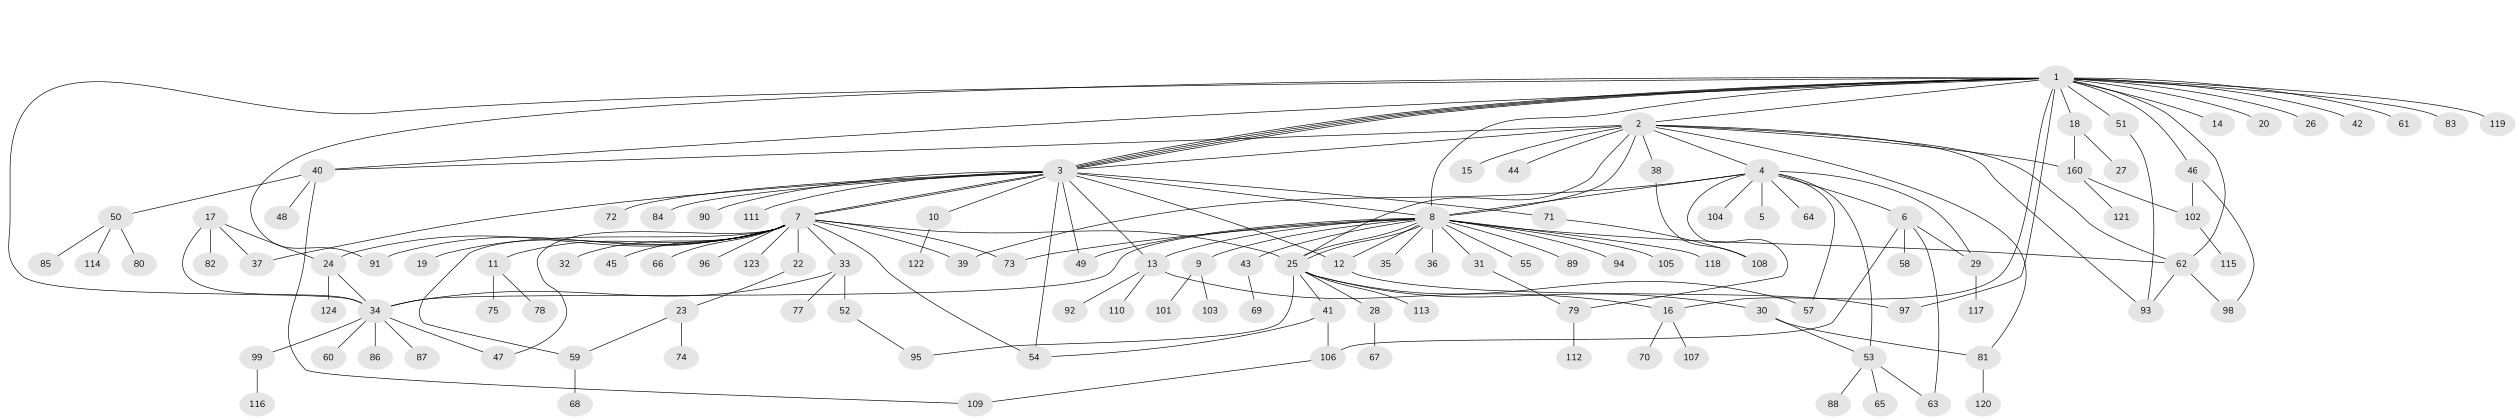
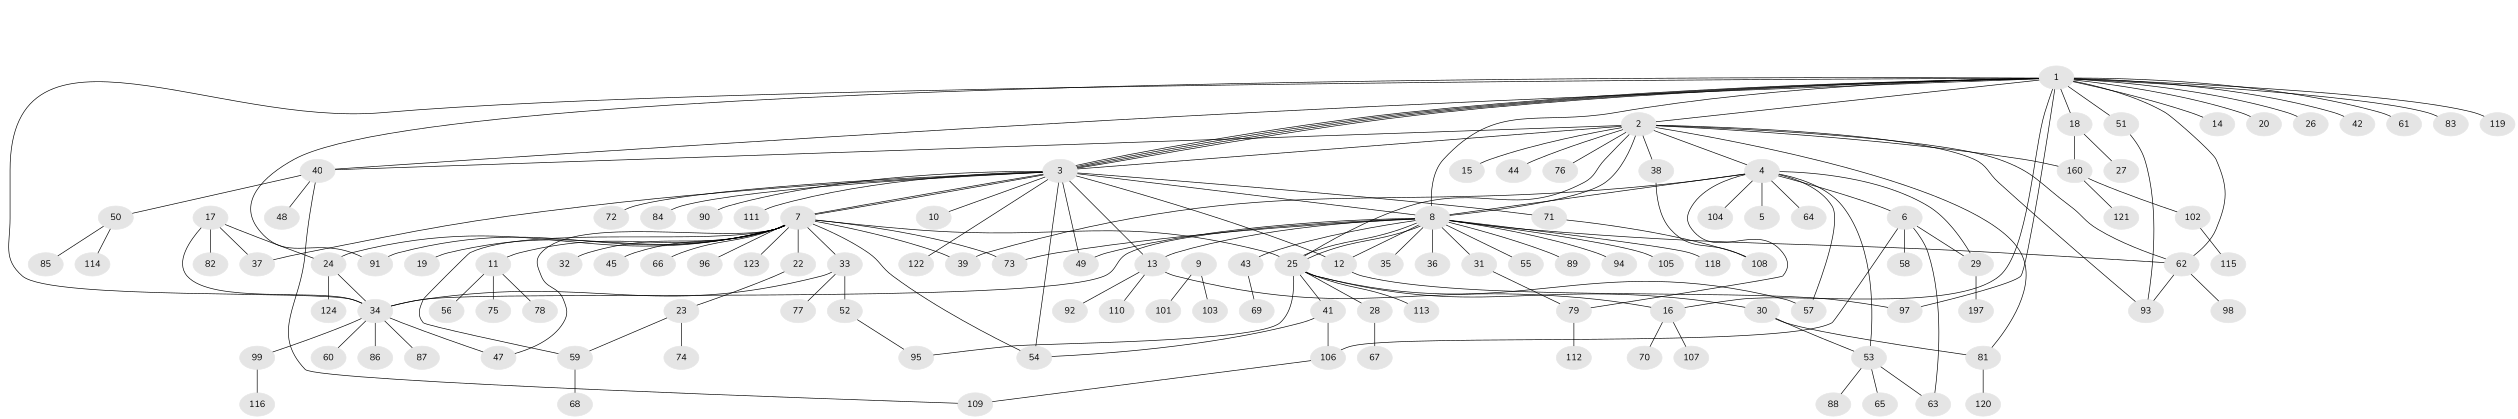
none -> (1560, 171)
(2193, 171) -> none
(1312, 232) -> none
(925, 241) -> (988, 218)
(139, 264) -> none
none -> (447, 311)
(1976, 311) -> (1976, 311)
